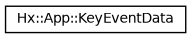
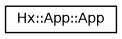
(96, 19) -> (61, 19)
